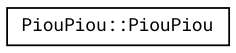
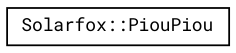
(118, 27) -> (118, 27)
